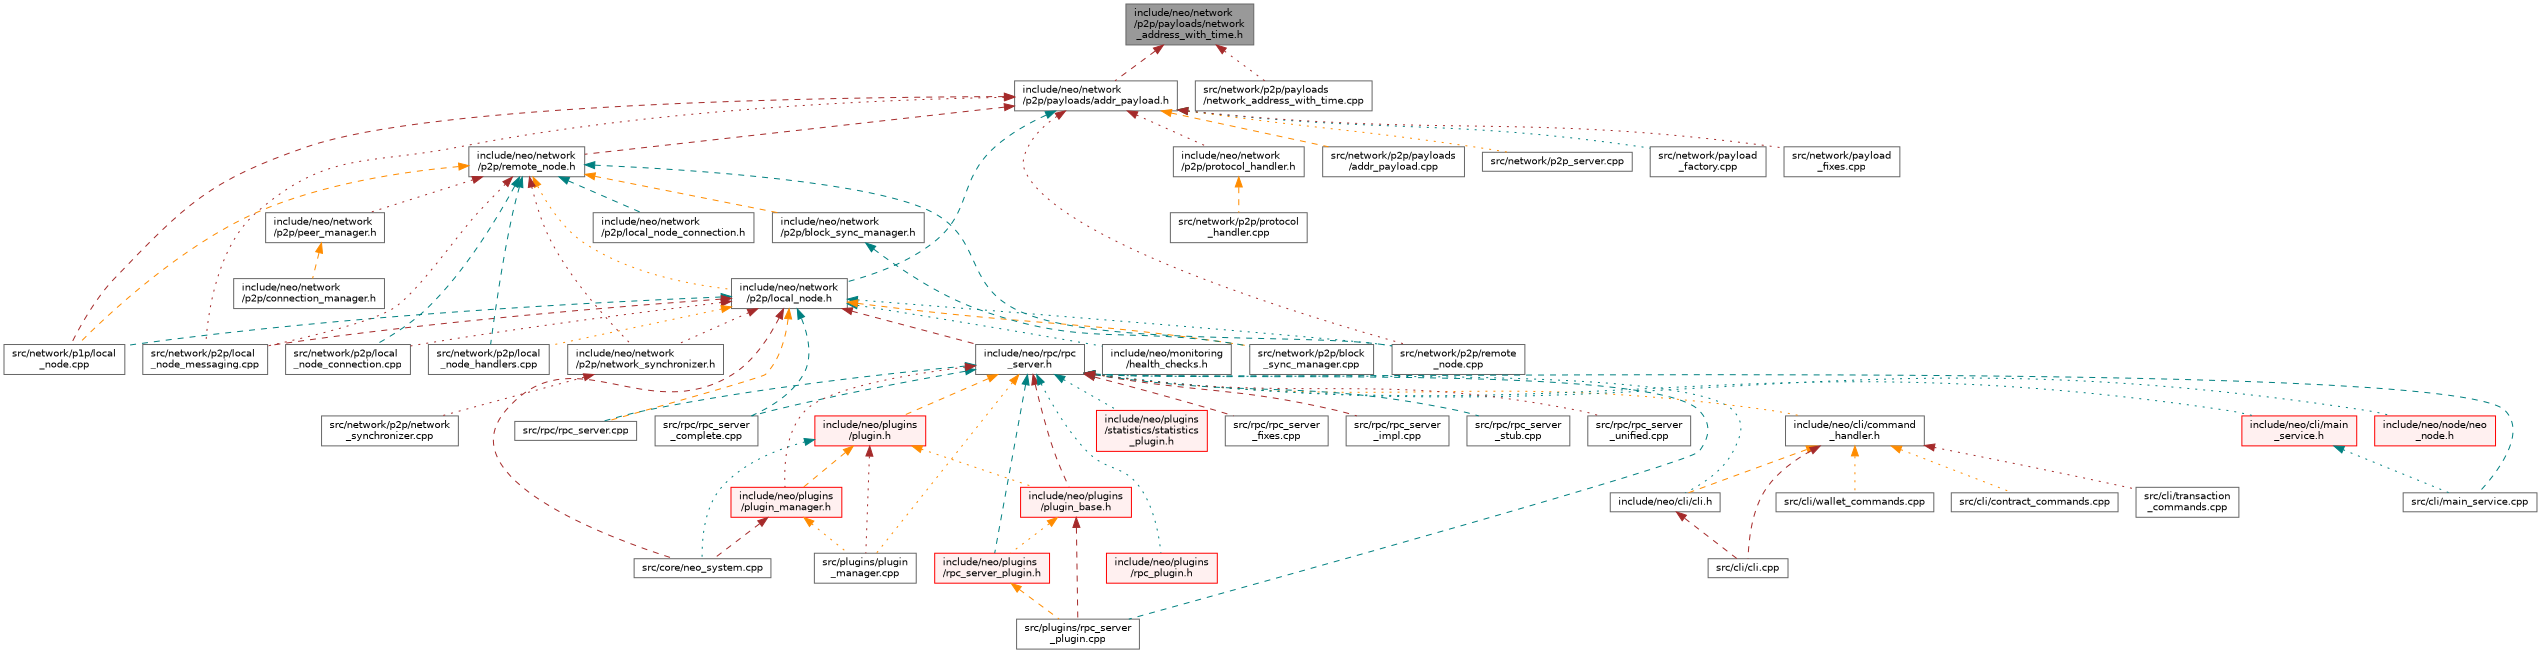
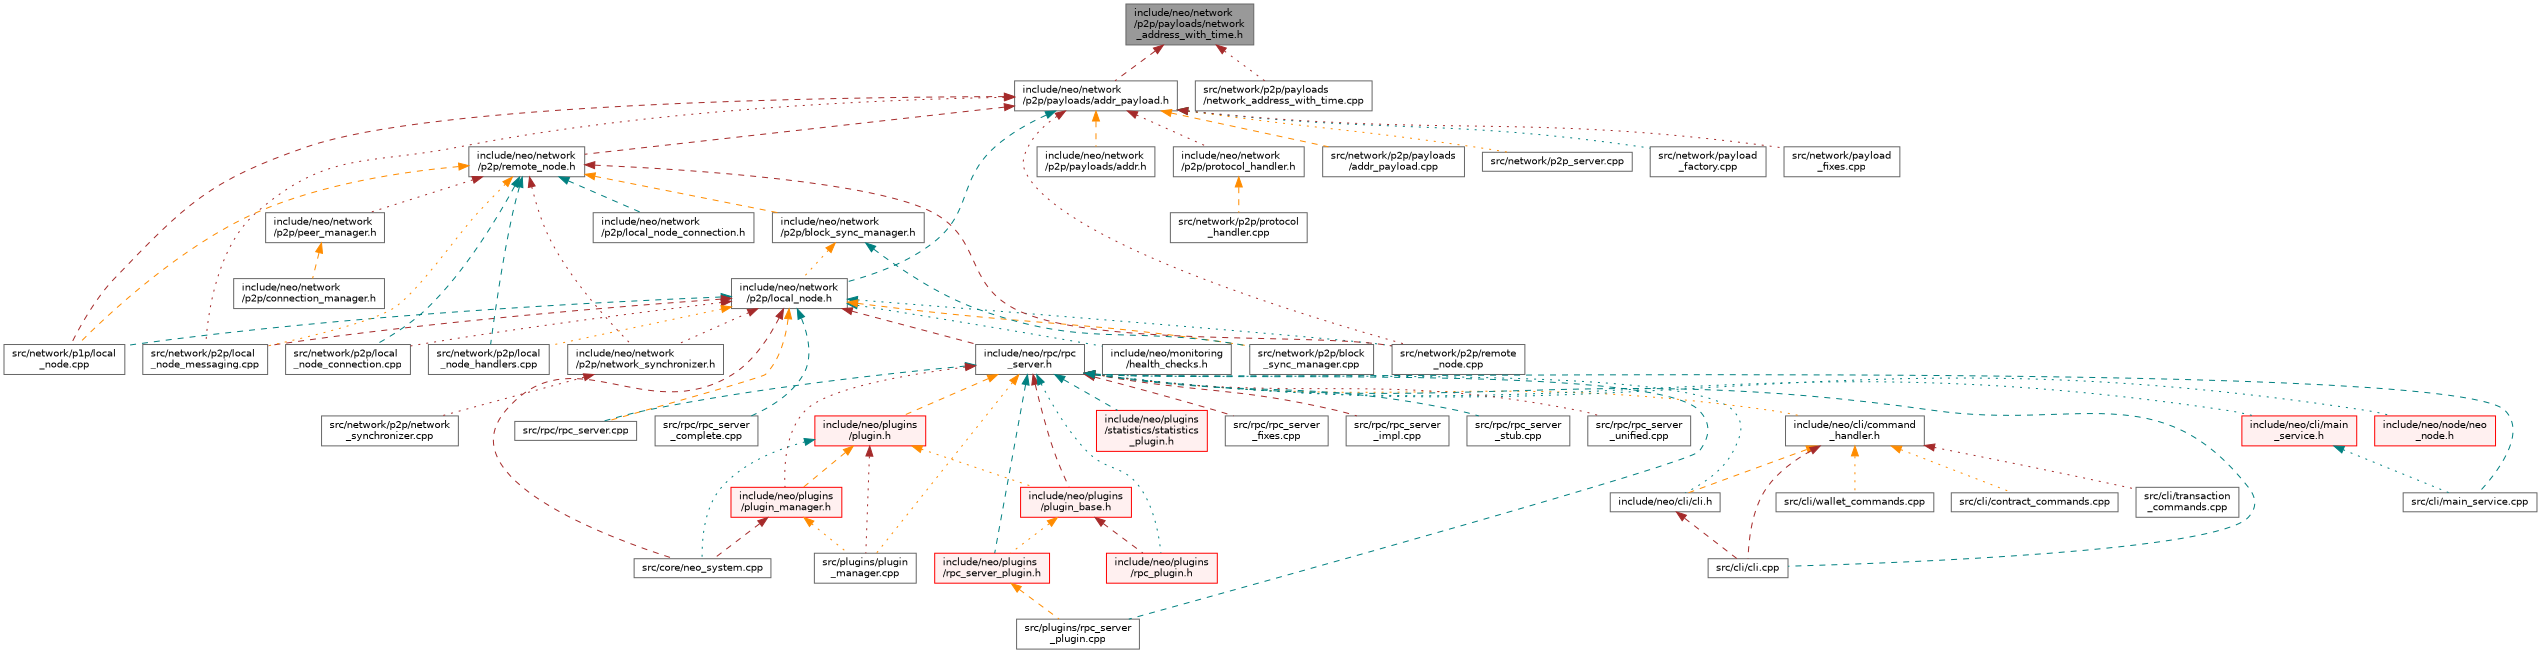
none -> (1096, 162)
(620, 262) -> (815, 264)
(982, 278) -> (982, 278)
(407, 297) -> (407, 297)
(1091, 395) -> (1091, 395)
(805, 403) -> (1932, 410)
(1077, 573) -> (1123, 538)
